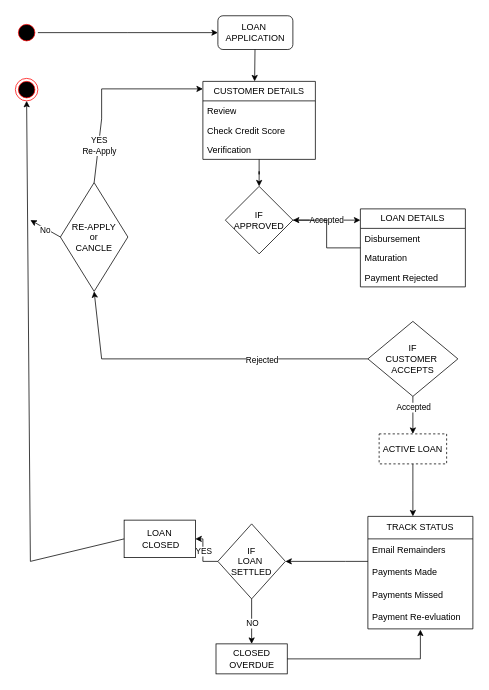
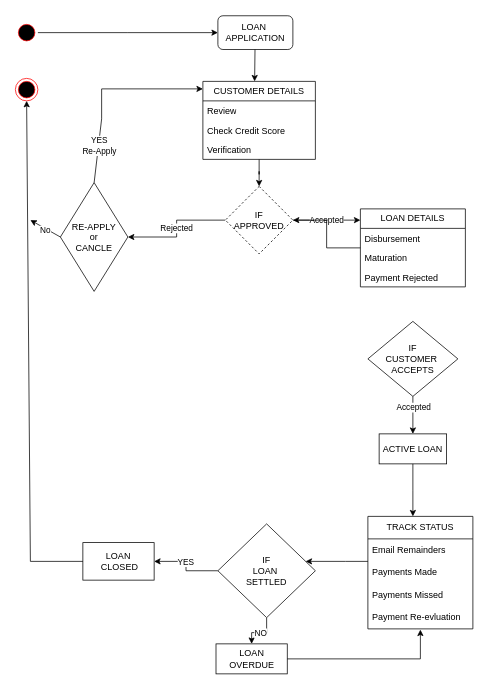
(259, 220) -> (259, 220)
none -> (177, 229)
(98, 328) -> none
(413, 449) -> (413, 449)
(160, 539) -> (119, 561)
(252, 561) -> (267, 571)
(252, 659) -> (252, 659)
